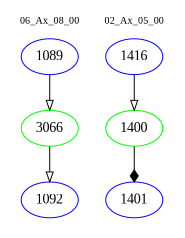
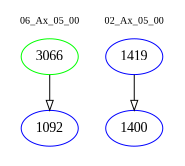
(50, 21) -> (50, 21)
(50, 57) -> none
(134, 57) -> (134, 57)
(134, 128) -> (134, 128)
(134, 200) -> none
